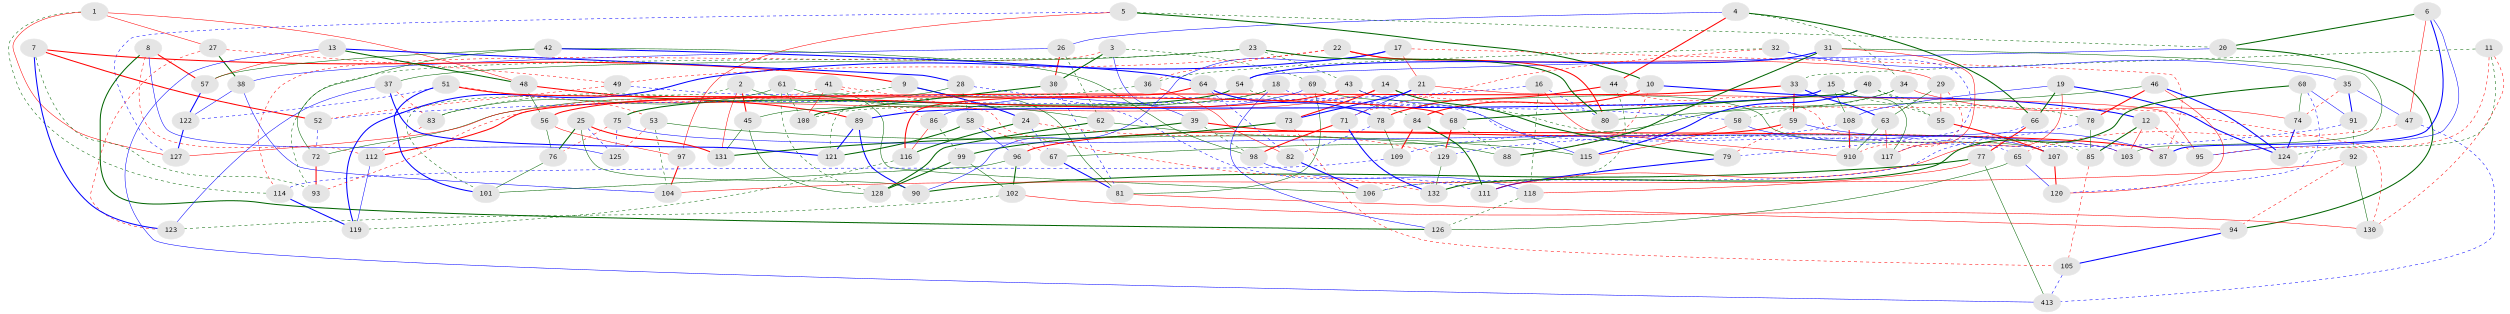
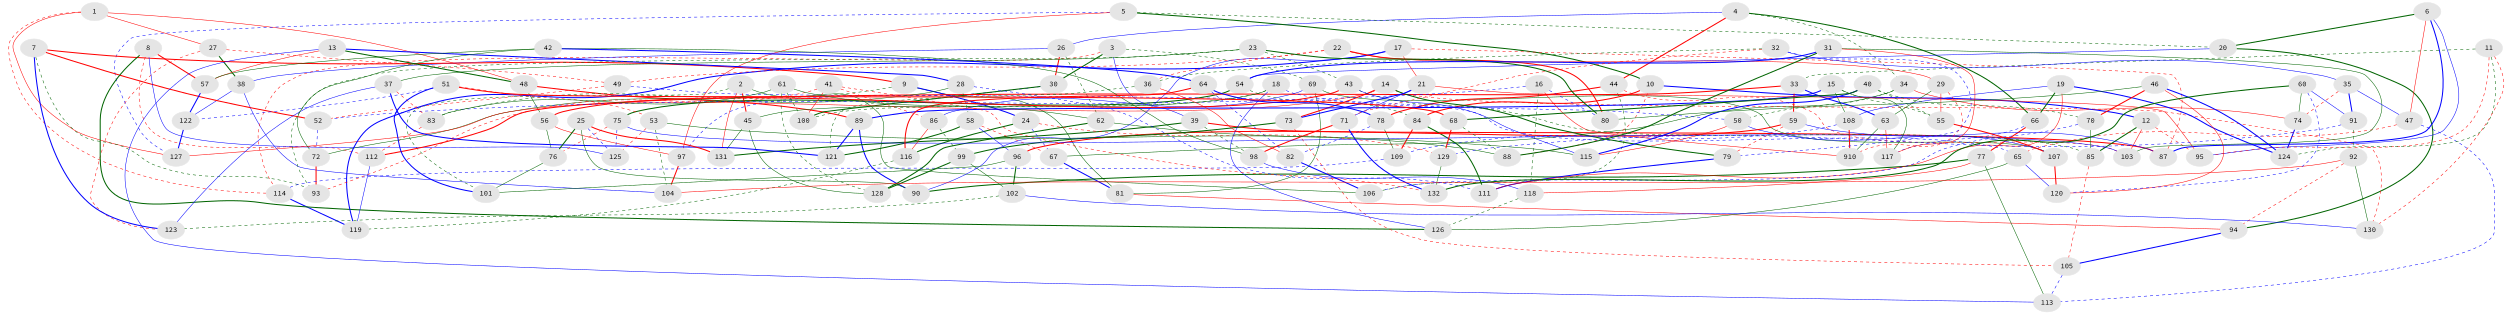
(70, 143) -> (70, 143)
(1091, 146) -> (856, 96)
(1591, 215) -> (1591, 215)
(2047, 303) -> (2047, 303)
